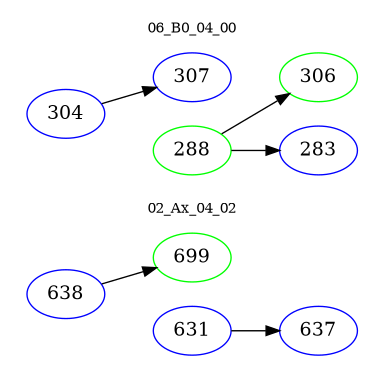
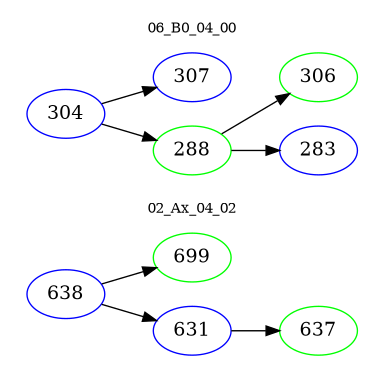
none -> (122, 130)
none -> (122, 310)
(319, 331) -> (319, 331)
